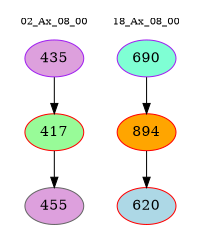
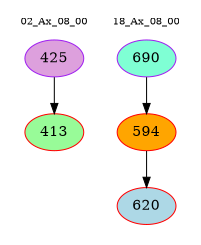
(54, 58) -> (54, 58)
(54, 132) -> (54, 132)
(147, 132) -> (147, 132)
(54, 206) -> none
